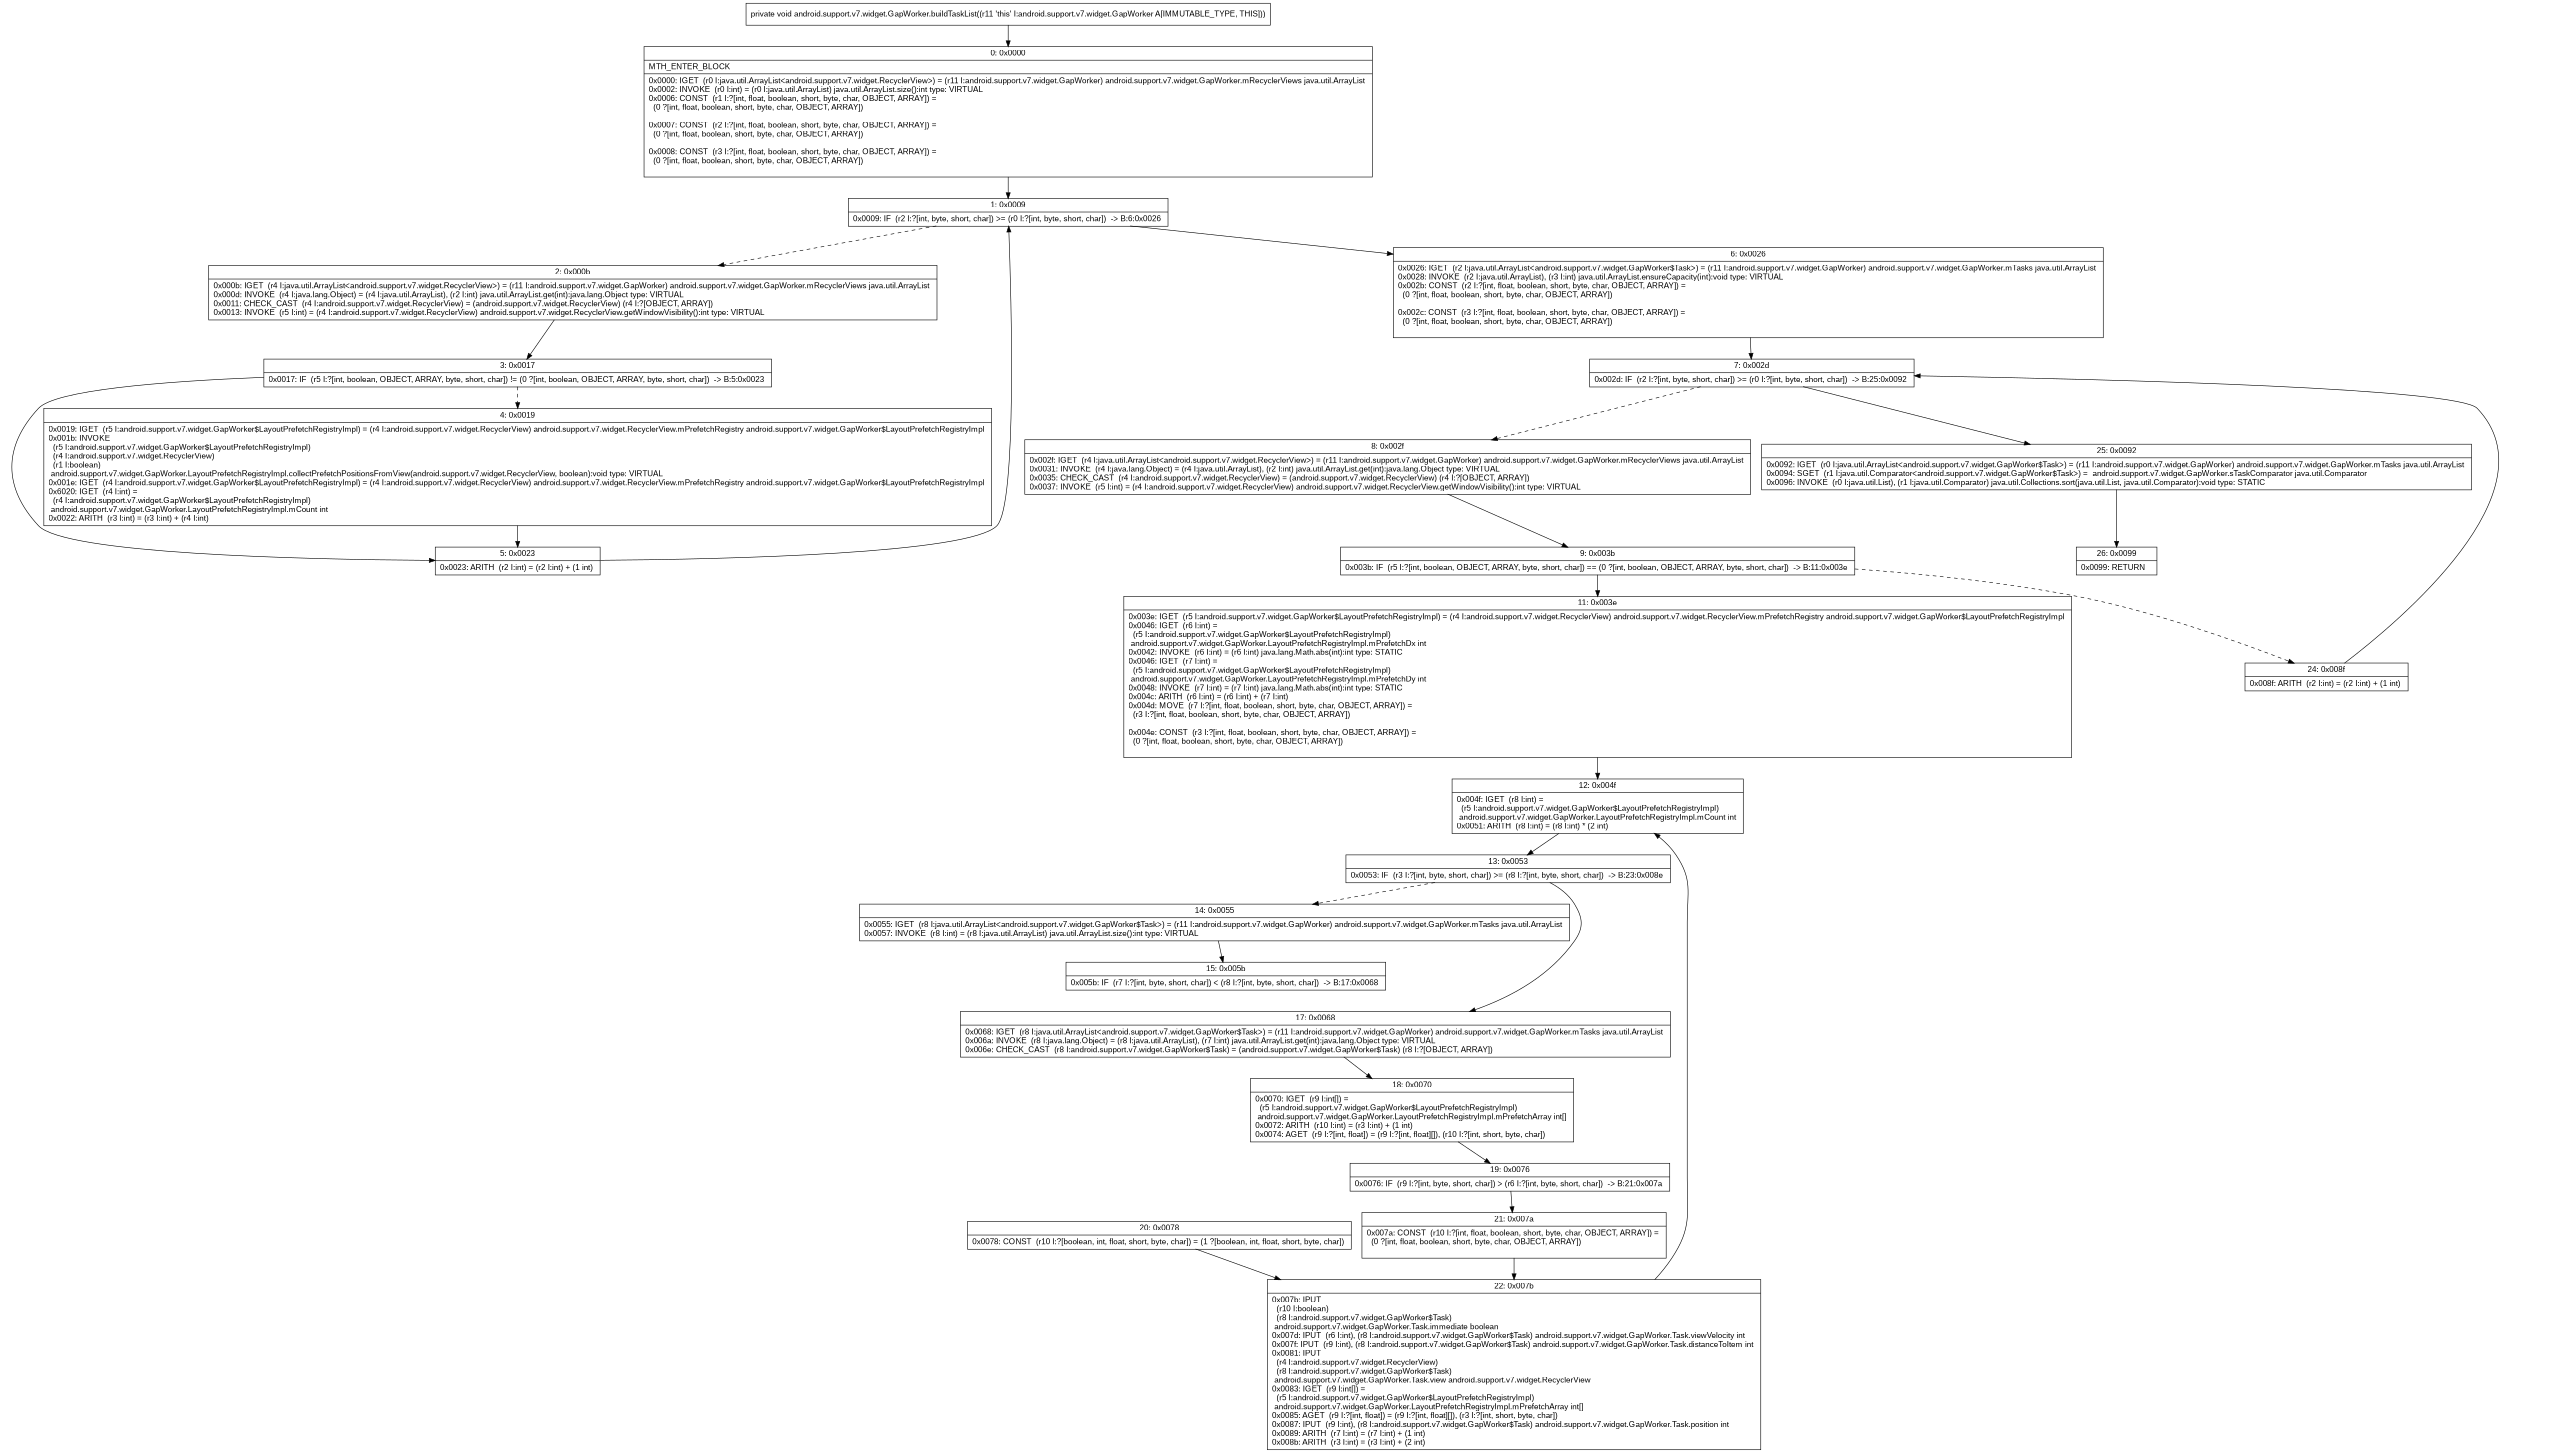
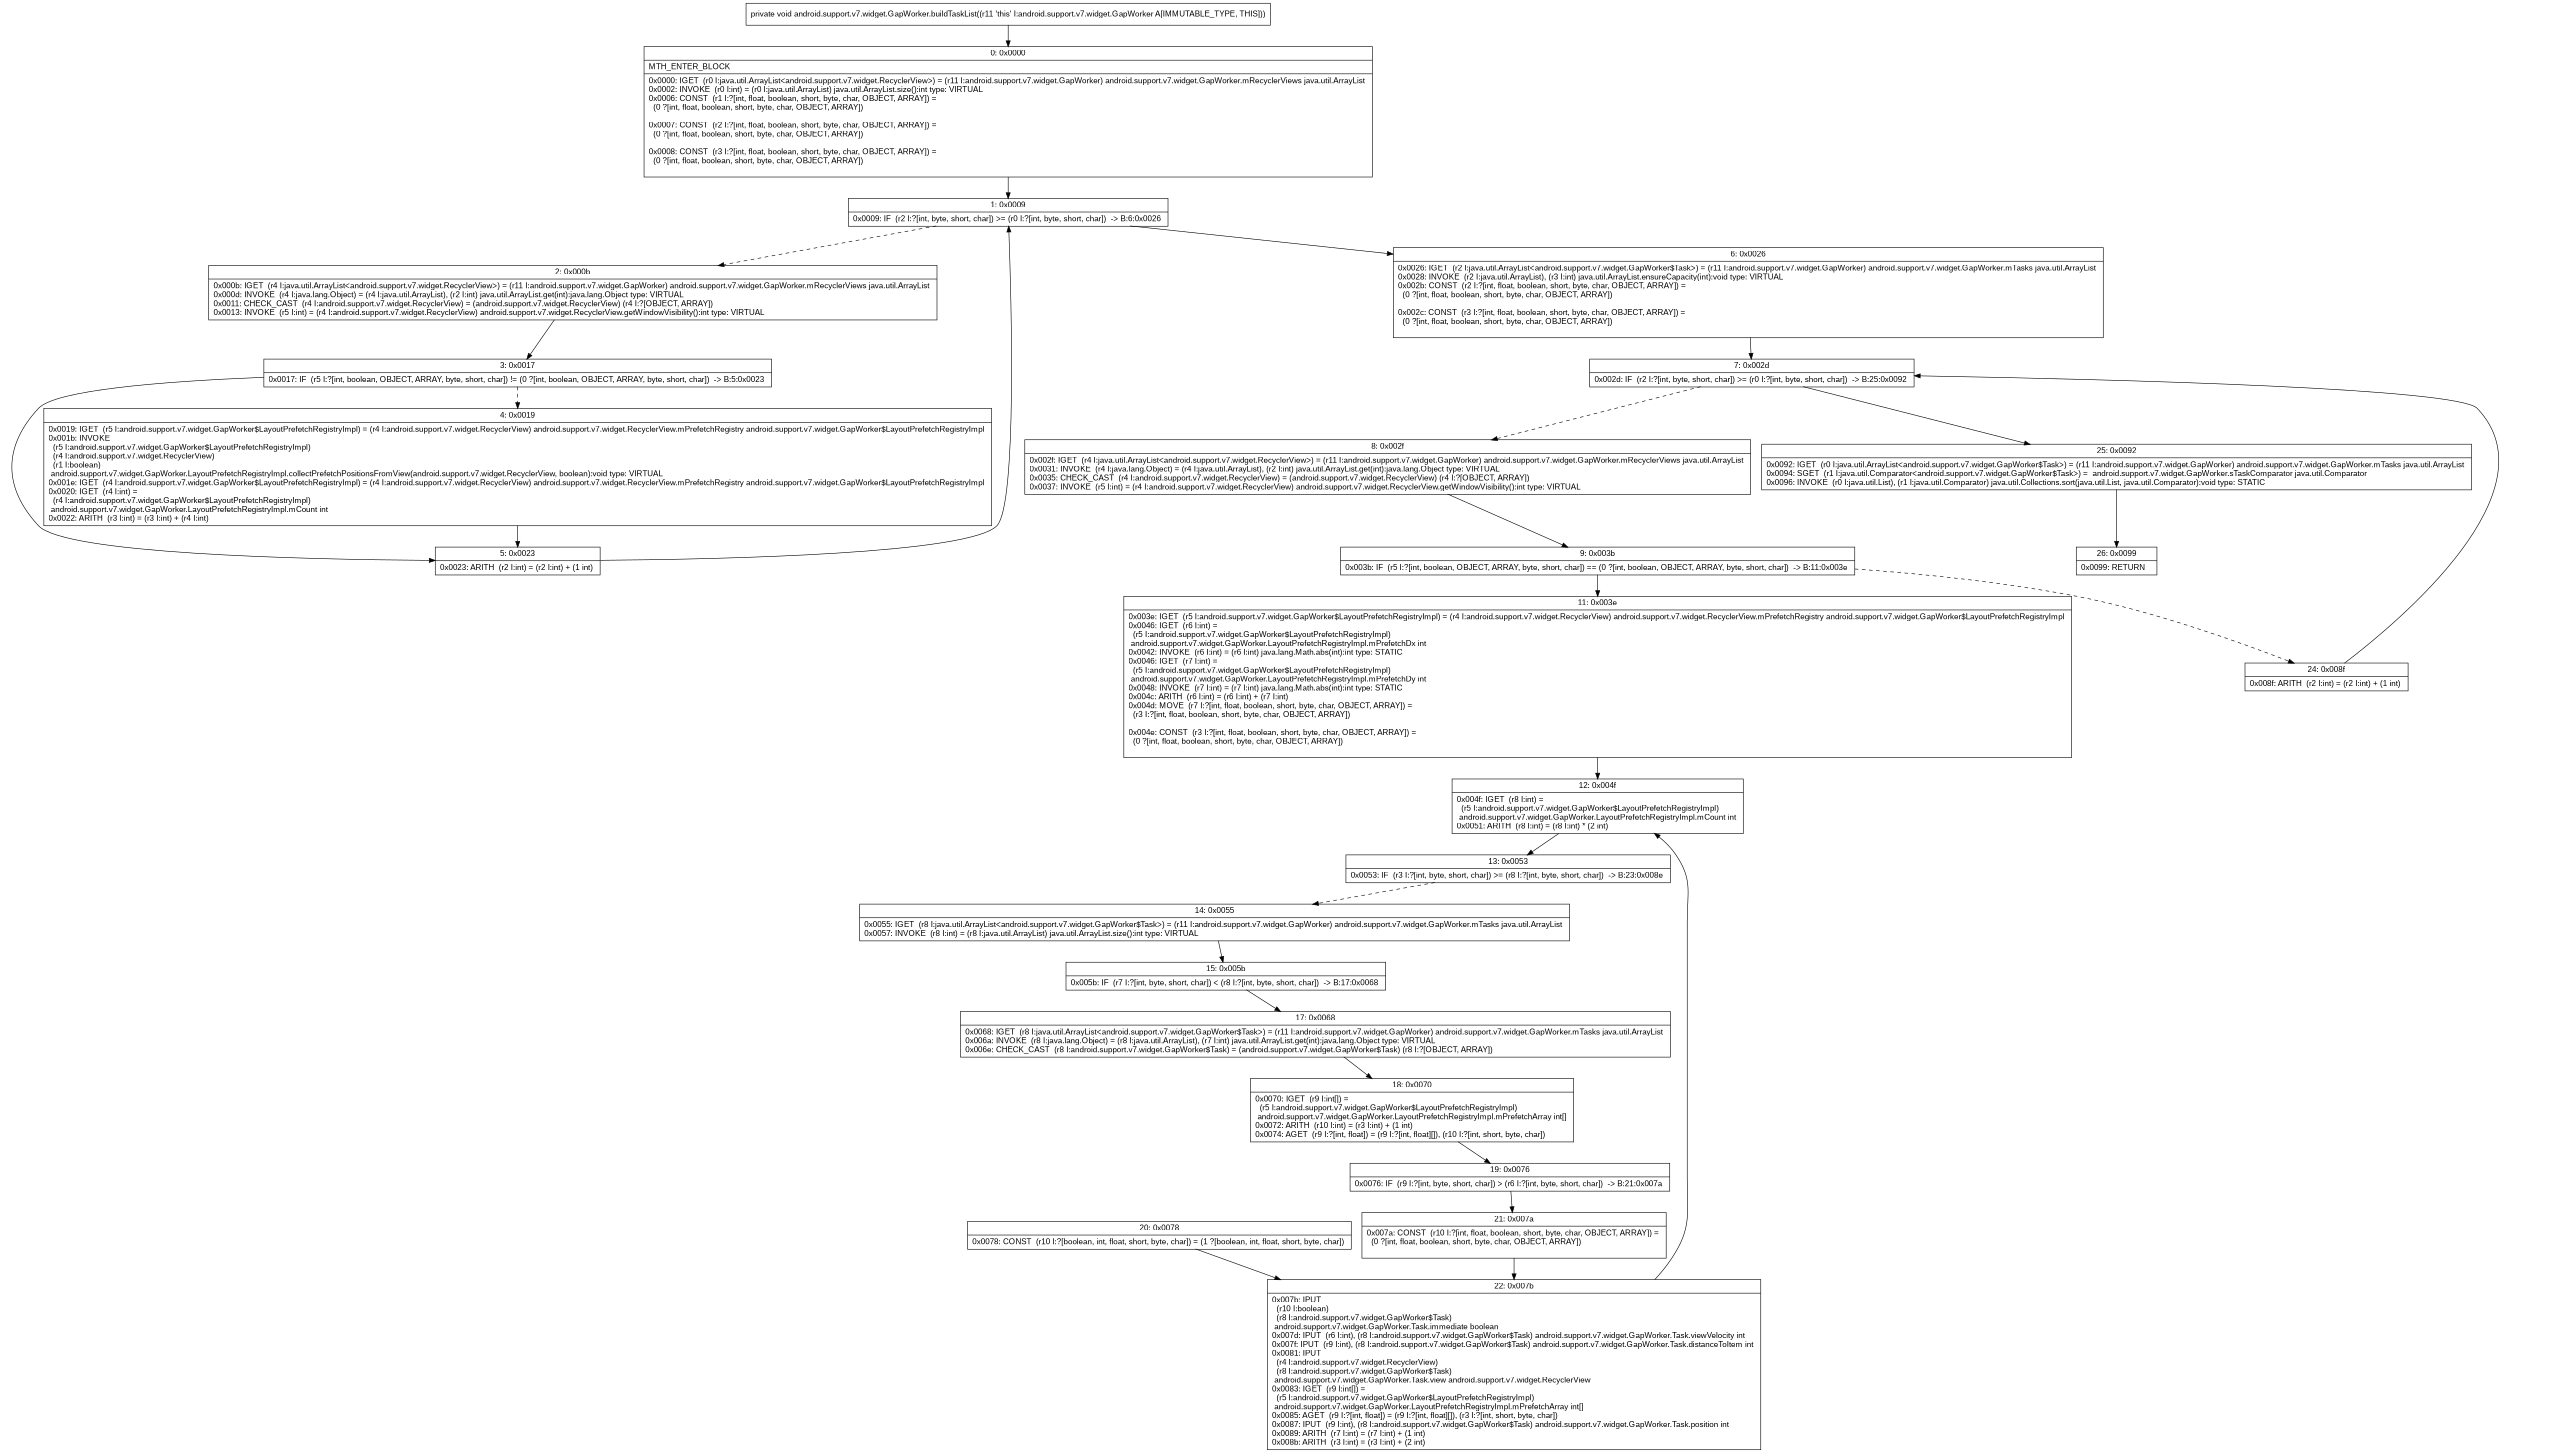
(94, 492) -> (94, 492)
(1558, 960) -> (1261, 999)
